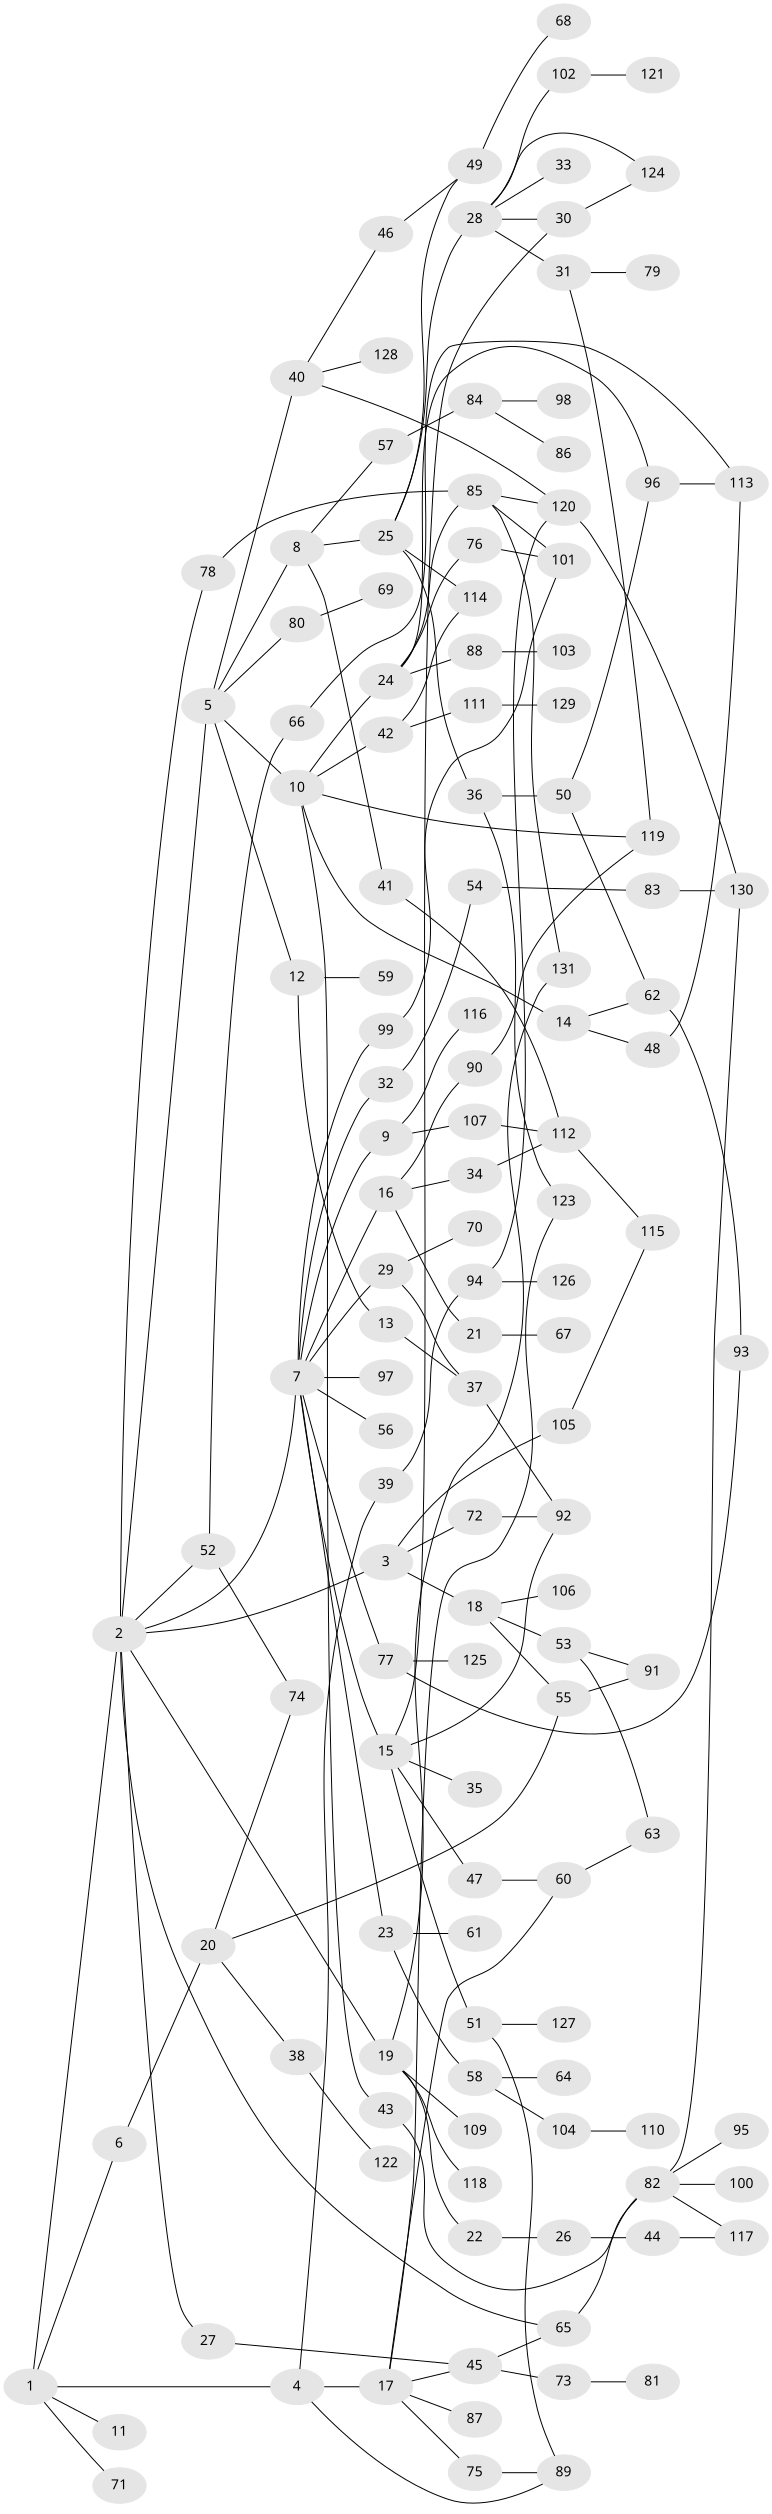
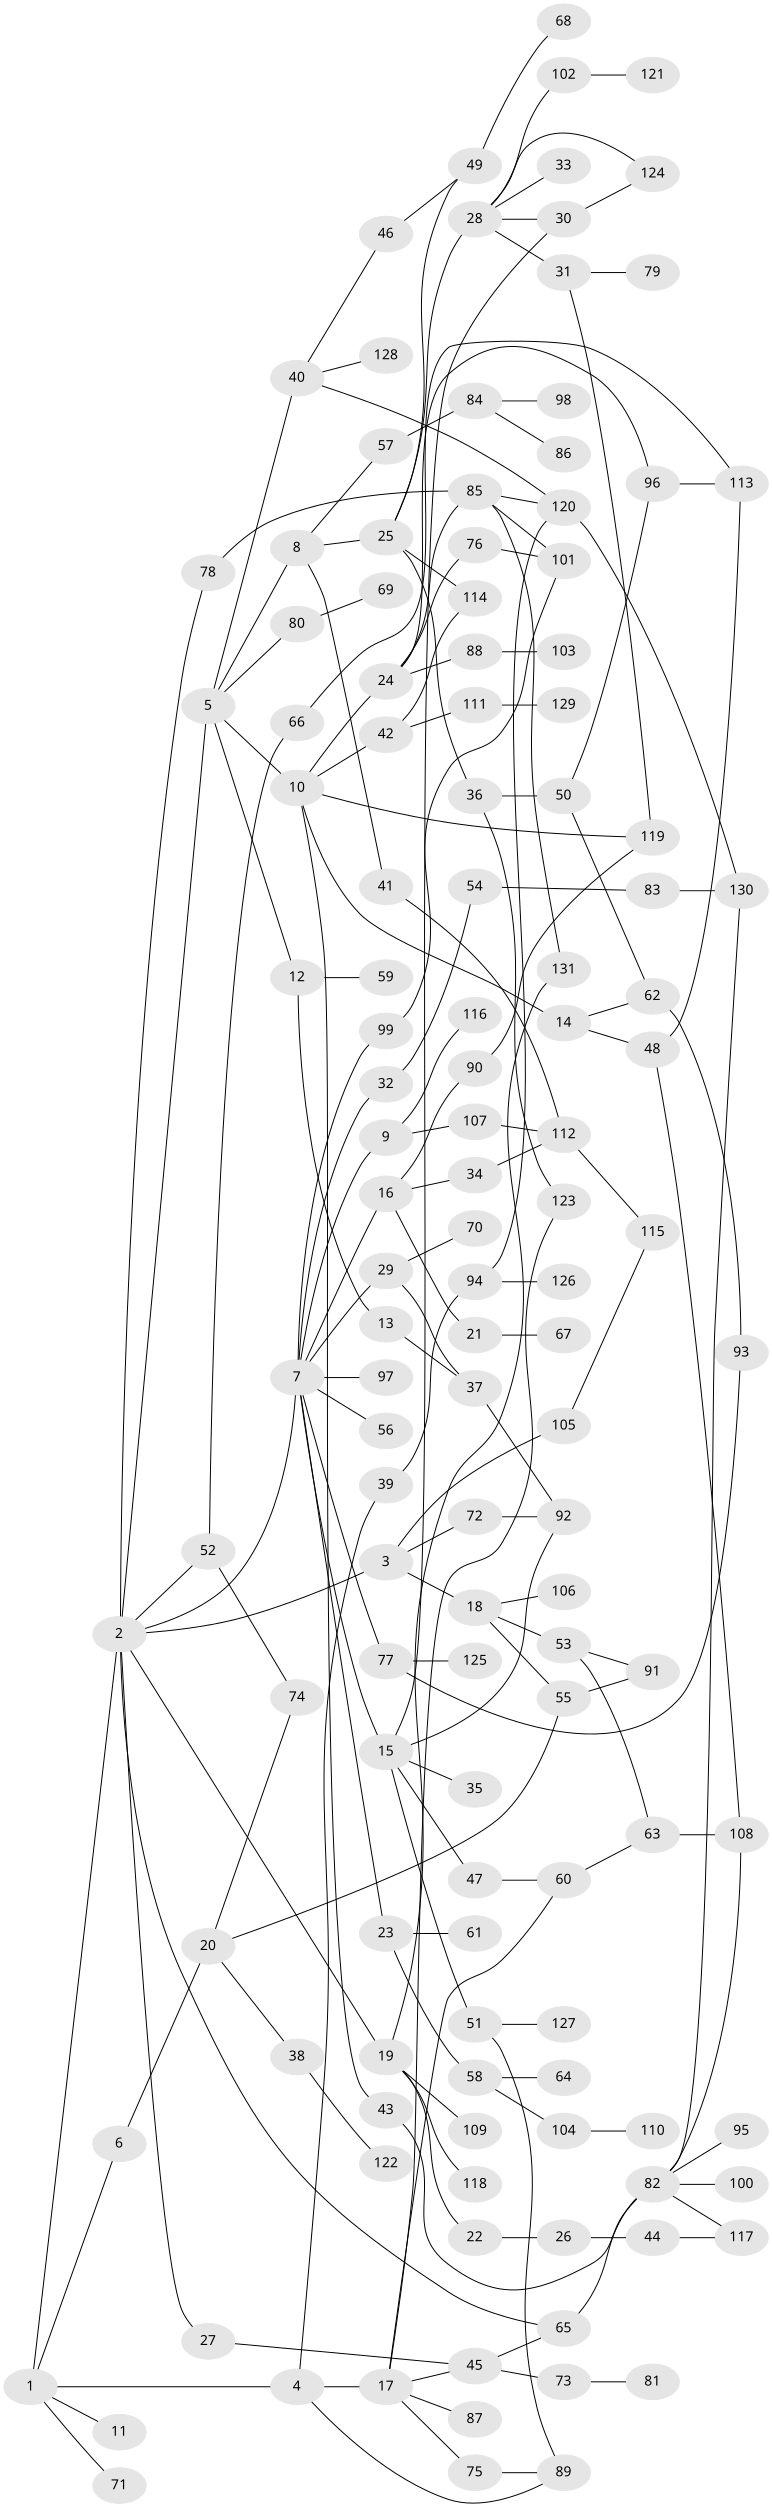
none -> (742, 1835)
